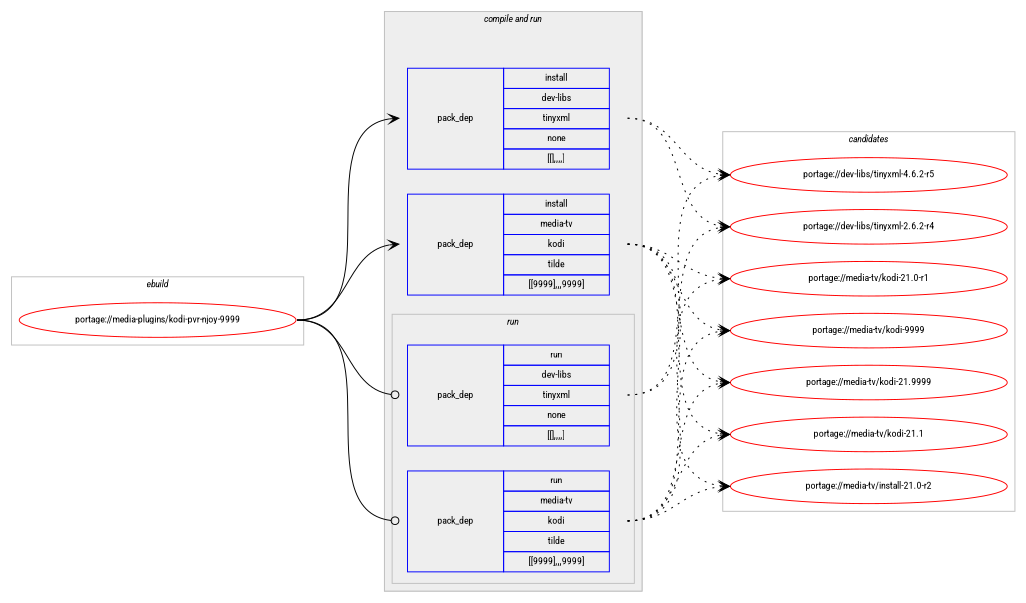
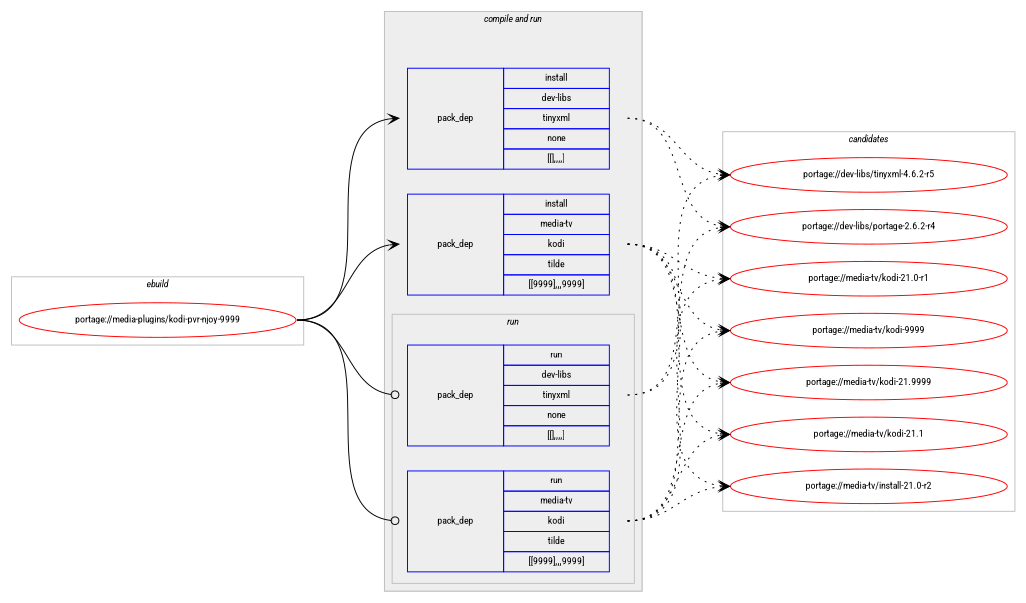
(869, 227) -> (869, 227)
